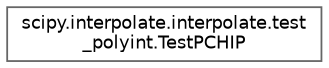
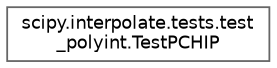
(164, 34) -> (138, 34)
